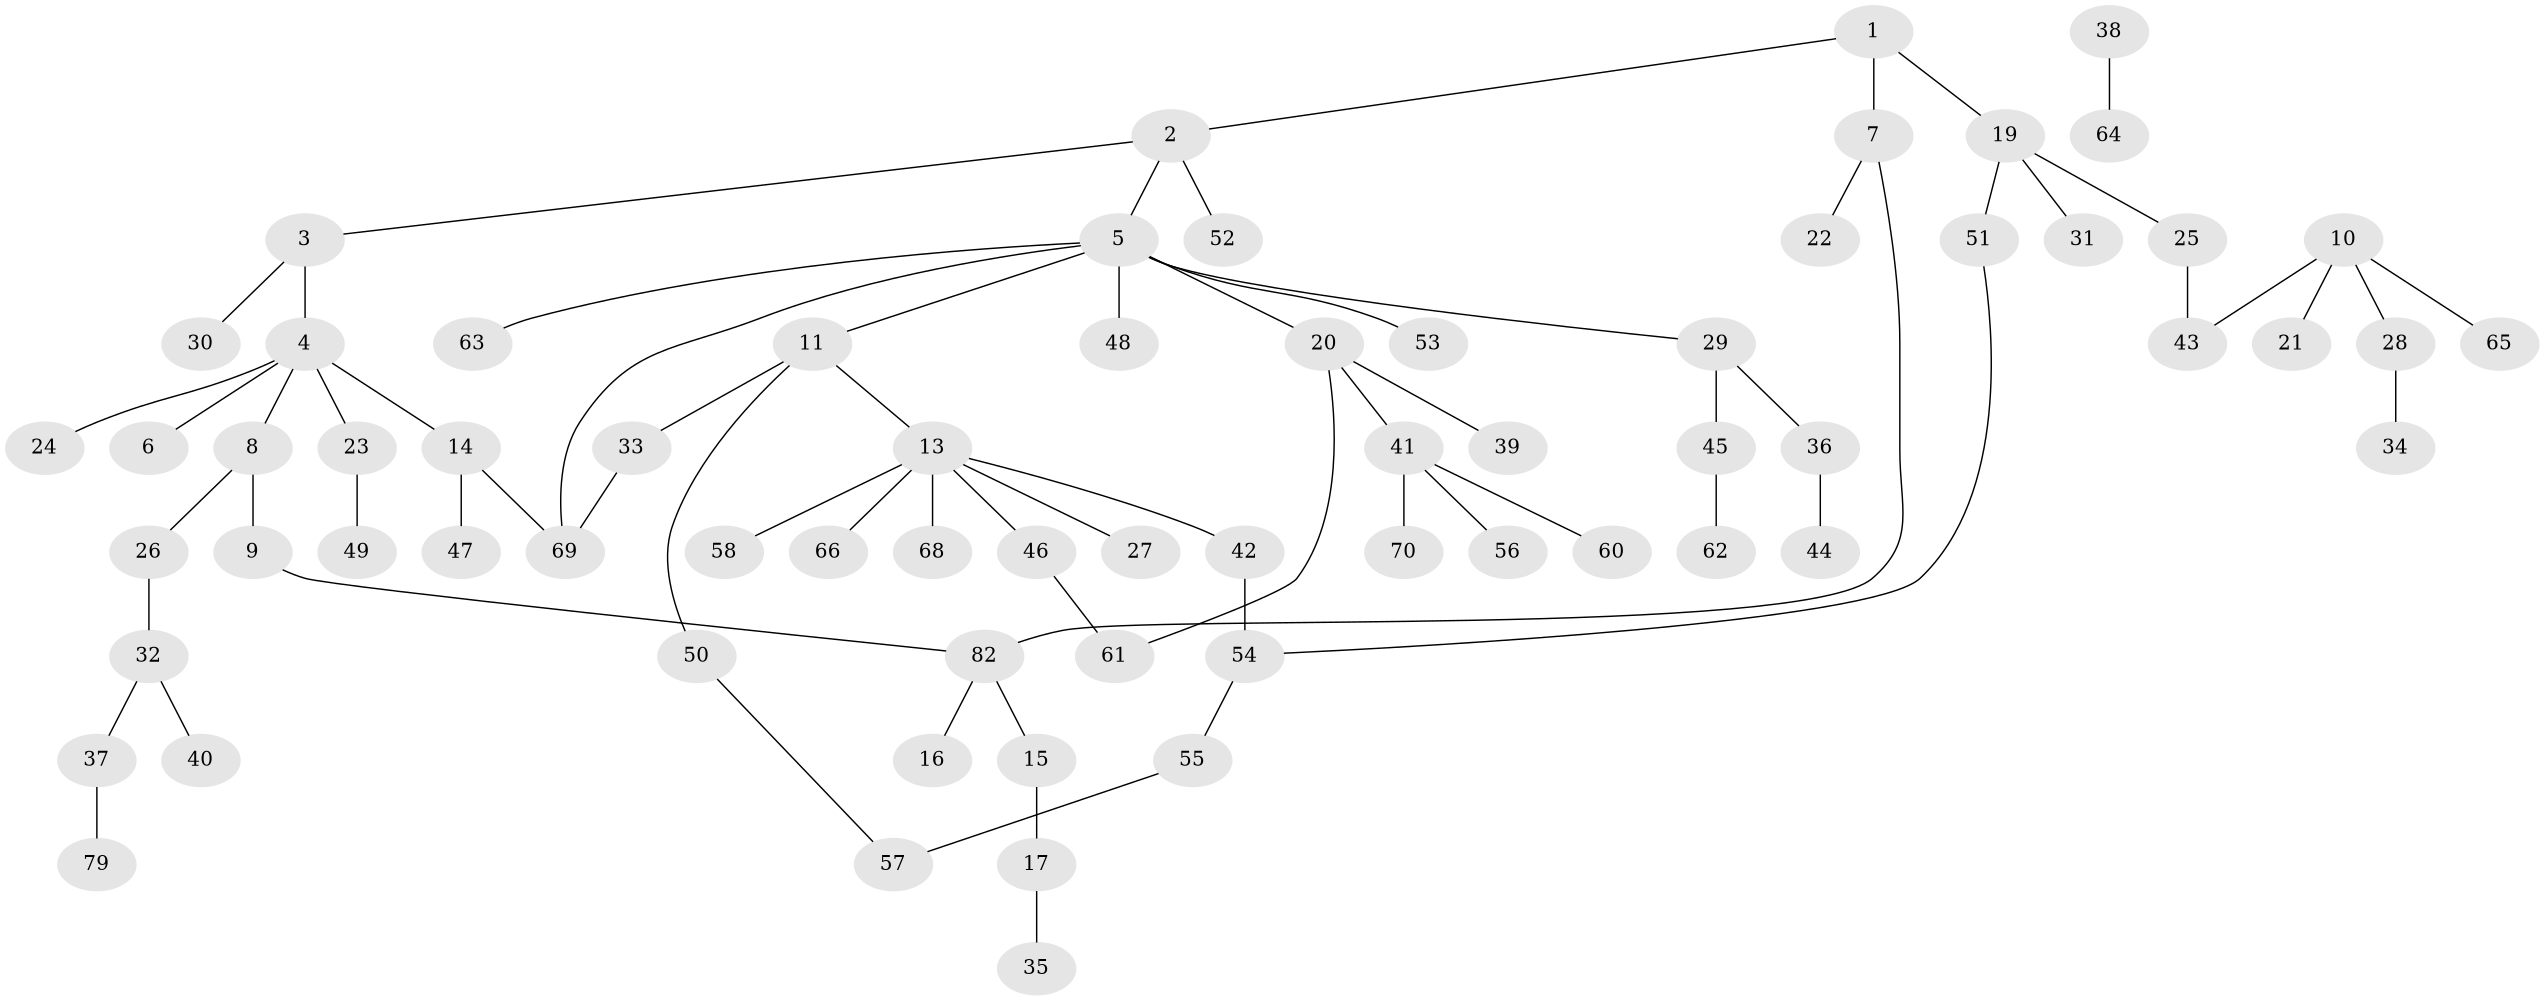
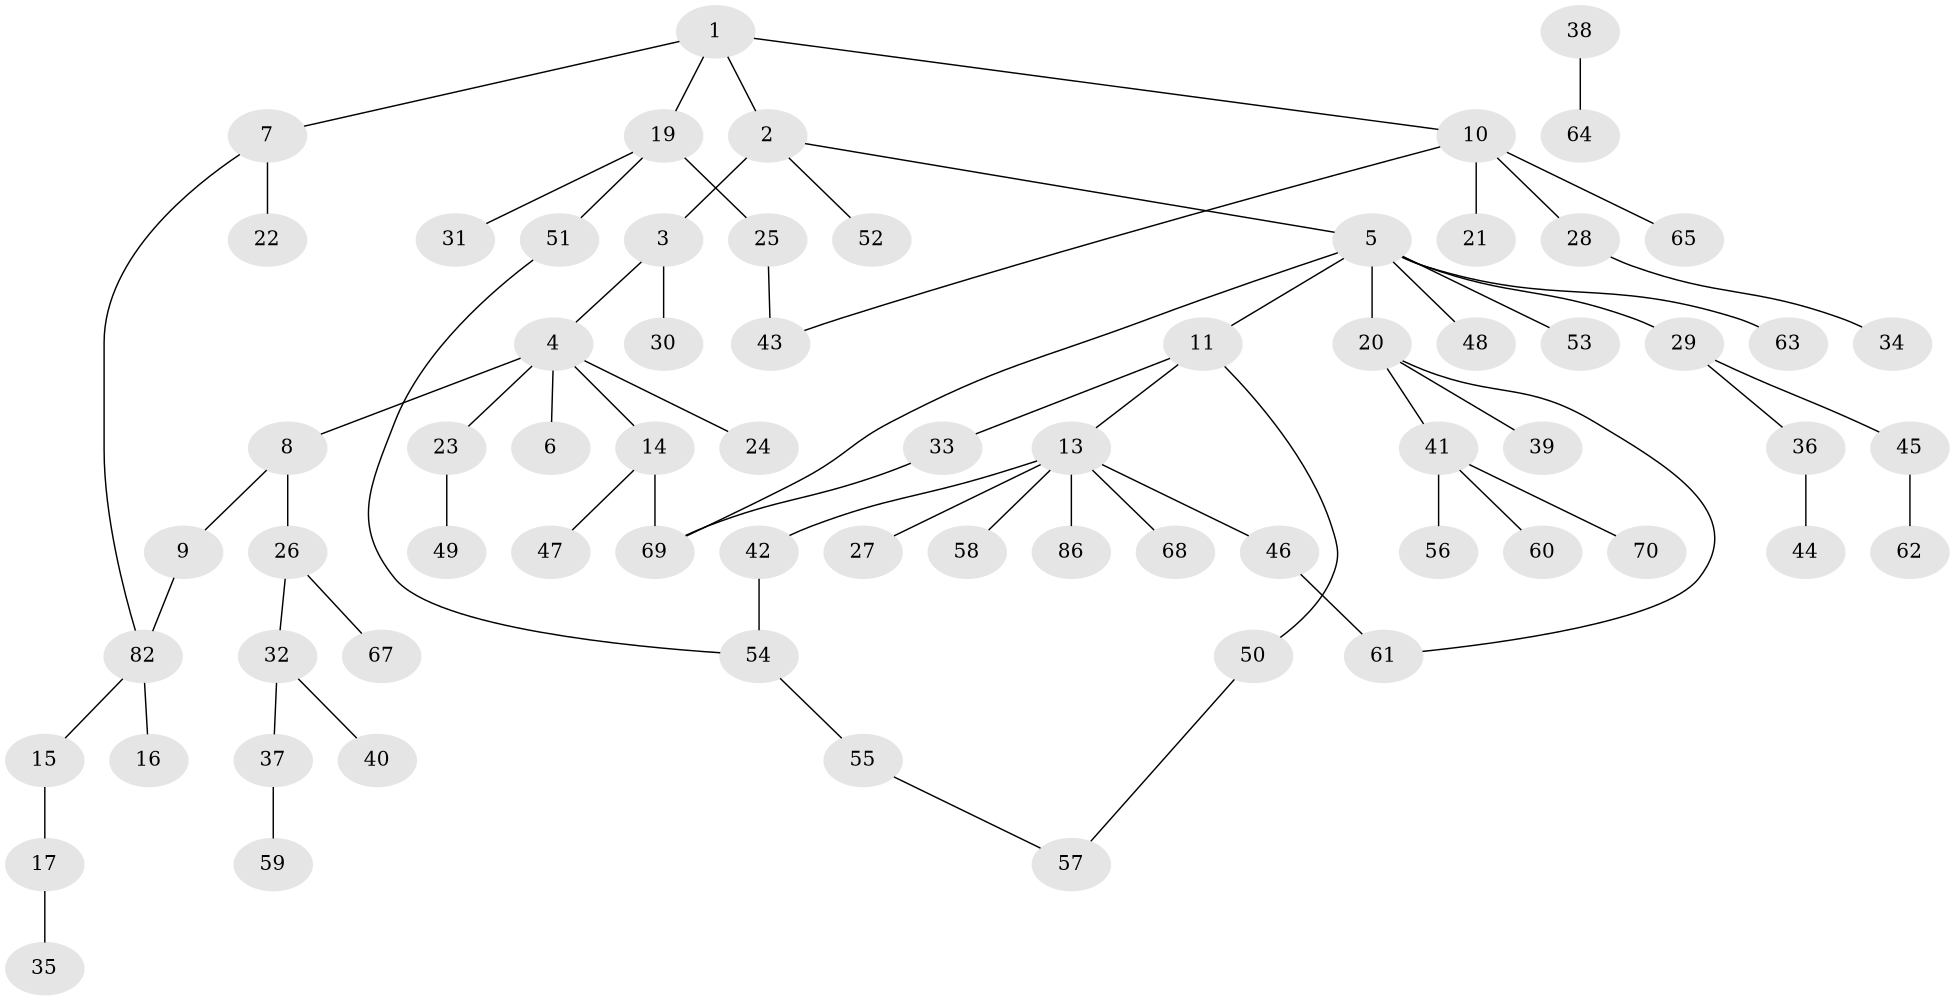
none -> (1096, 84)
(828, 552) -> (1071, 552)
none -> (382, 656)
(97, 865) -> (273, 865)
